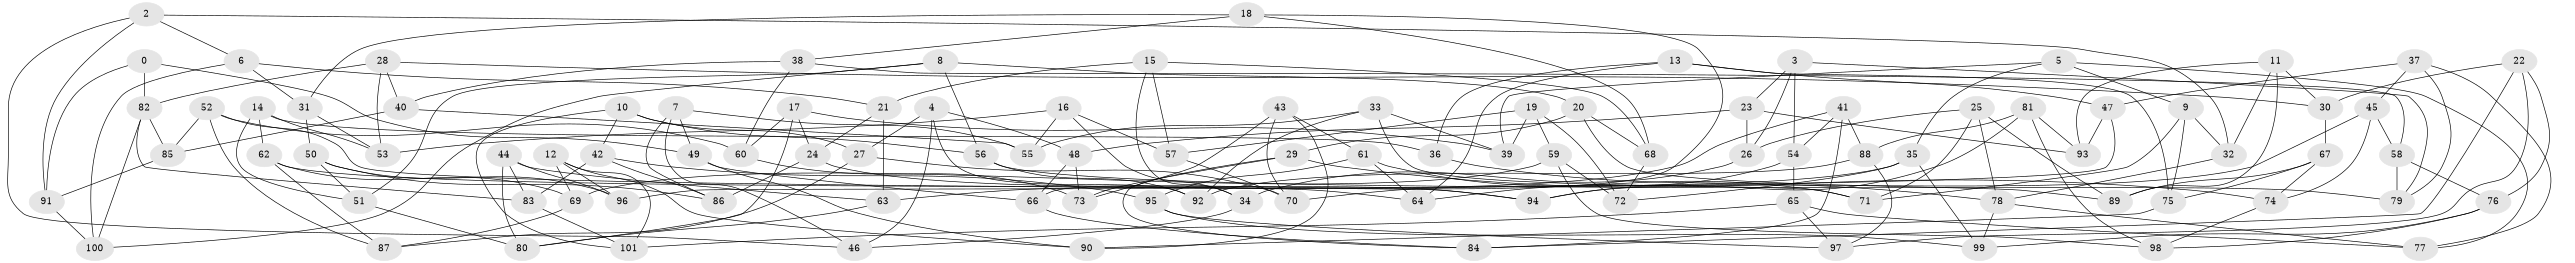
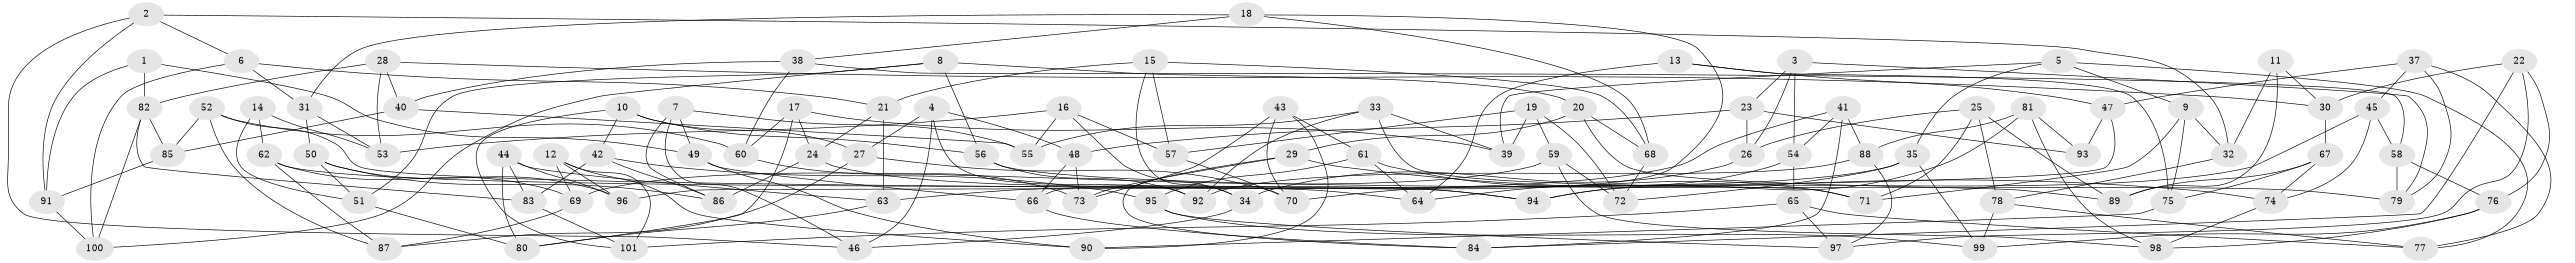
(144, 61) -> (144, 61)
(2145, 73) -> none
(1436, 155) -> none
